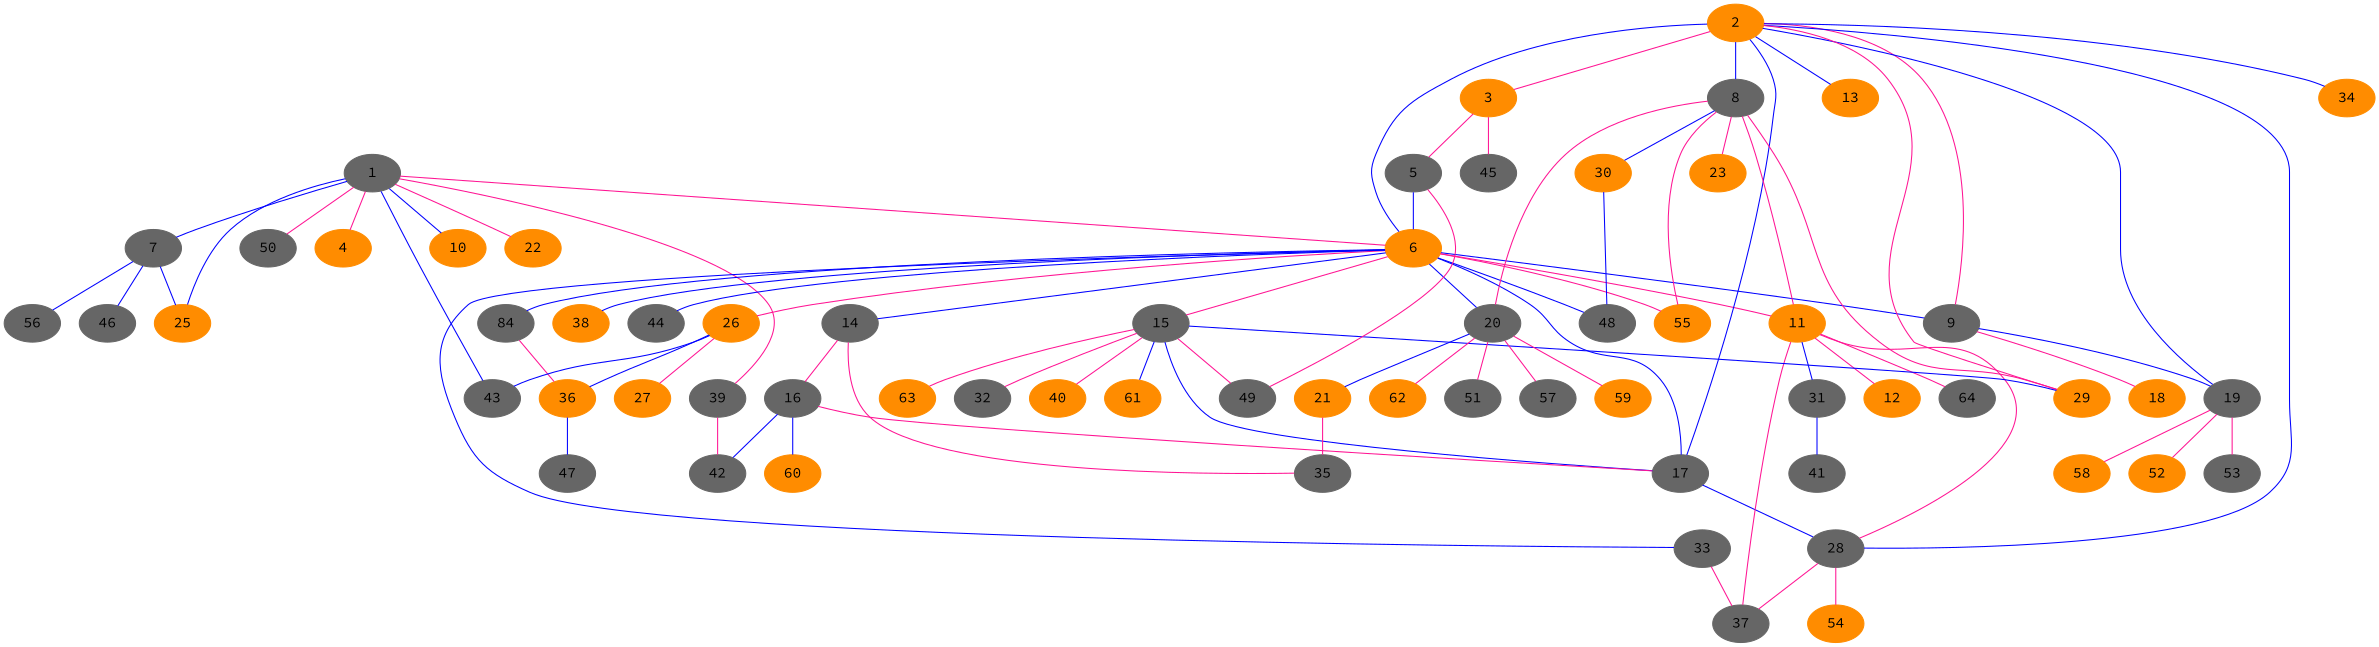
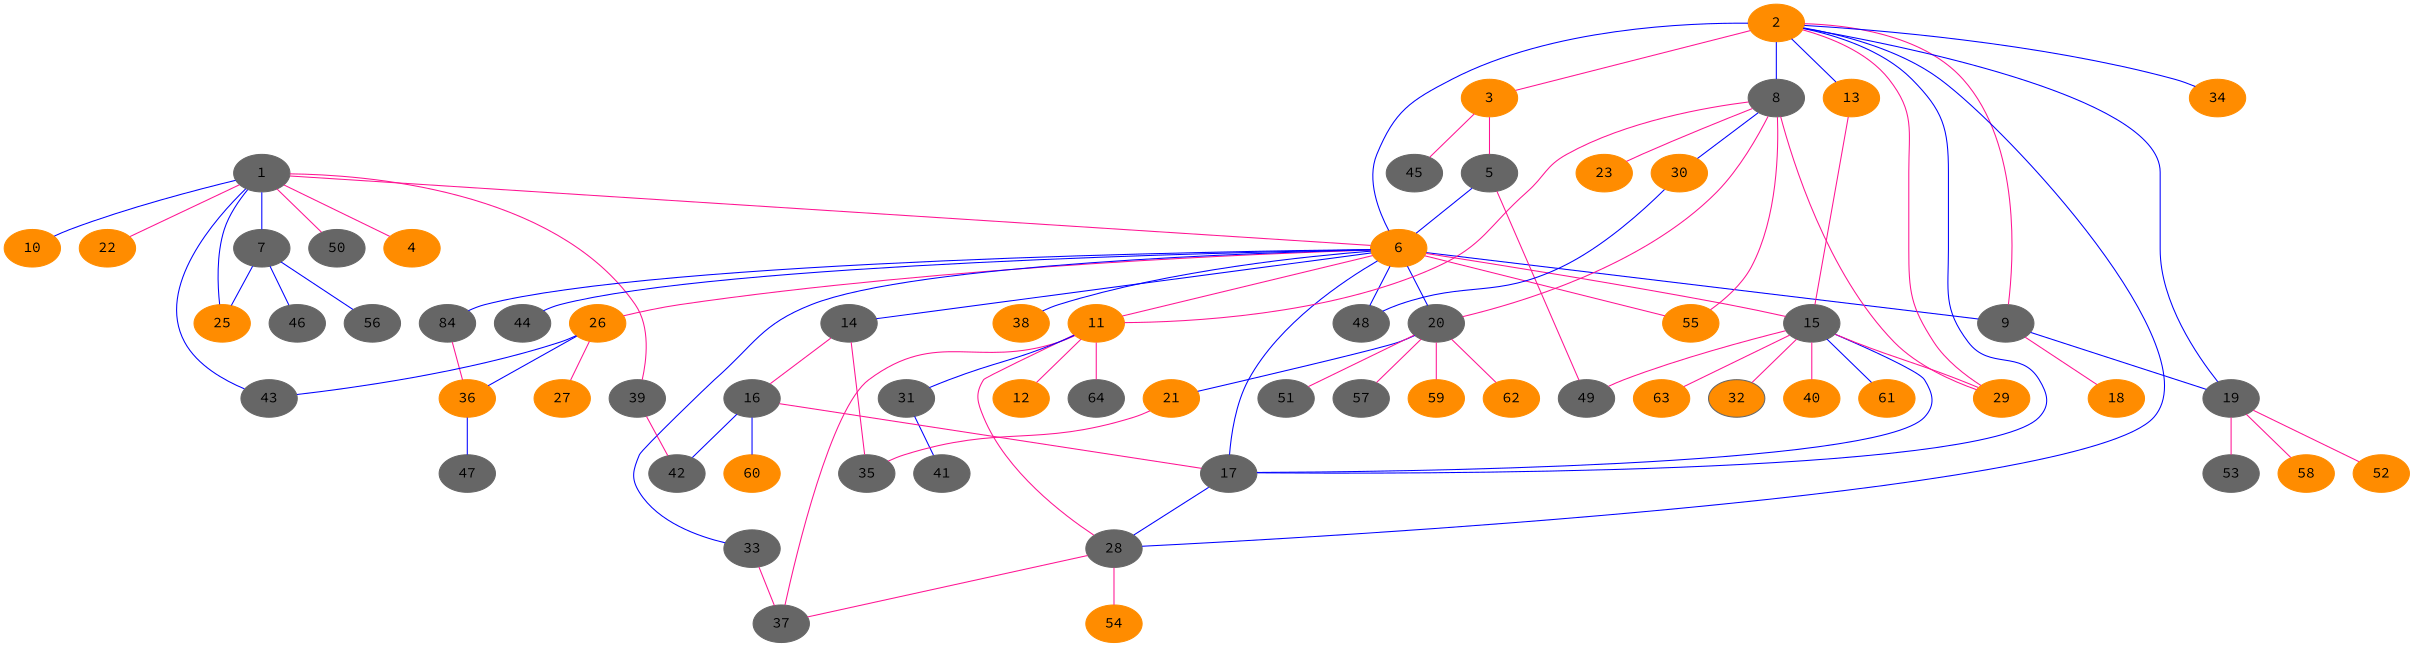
none -> (1832, 211)
(1645, 355) -> (1907, 361)
(983, 398) -> (1737, 398)
